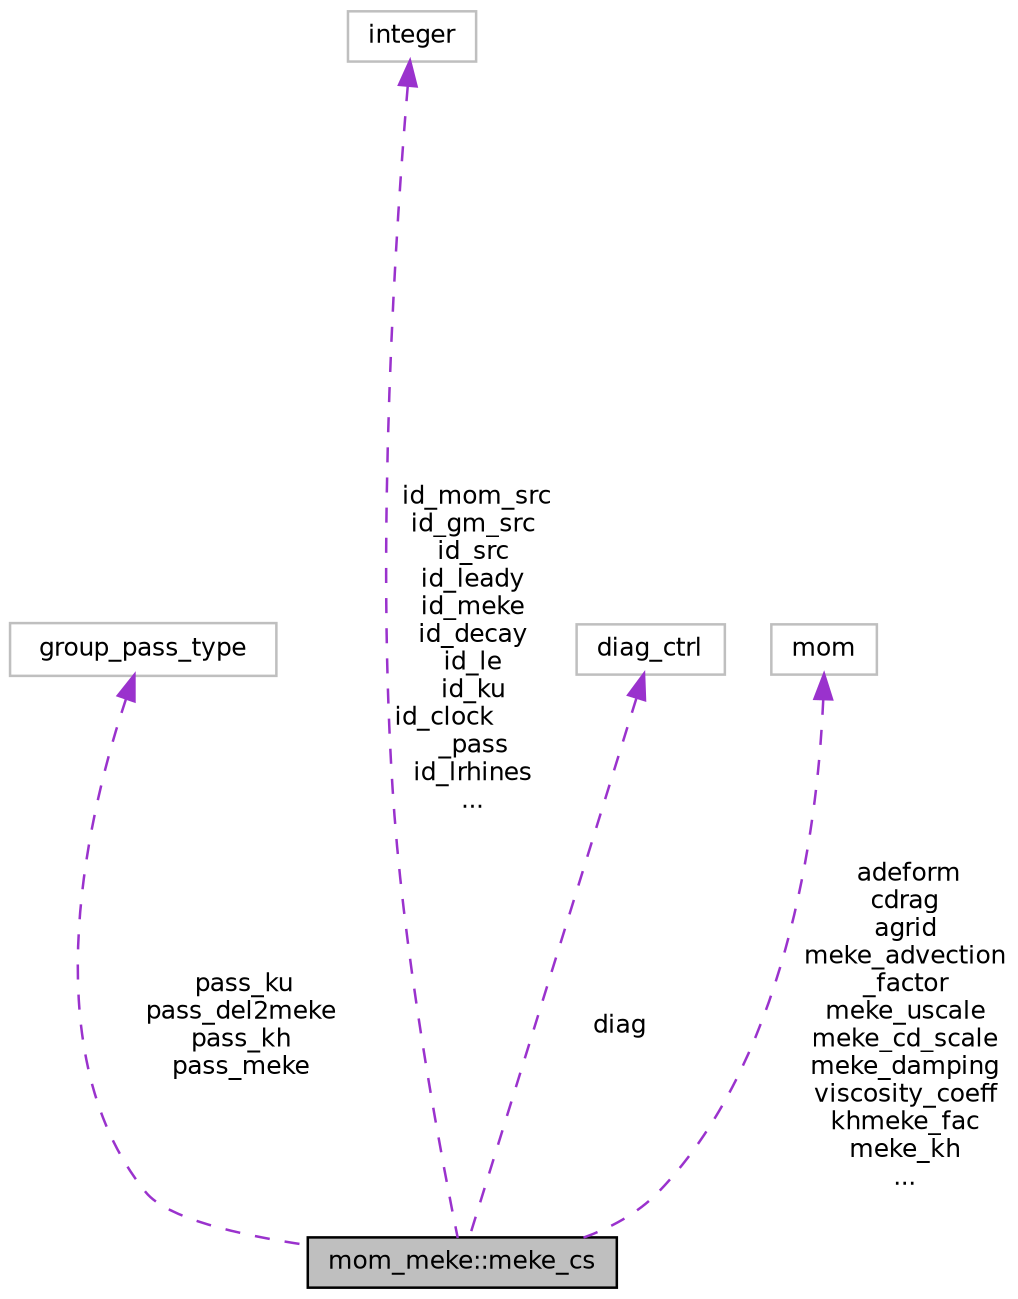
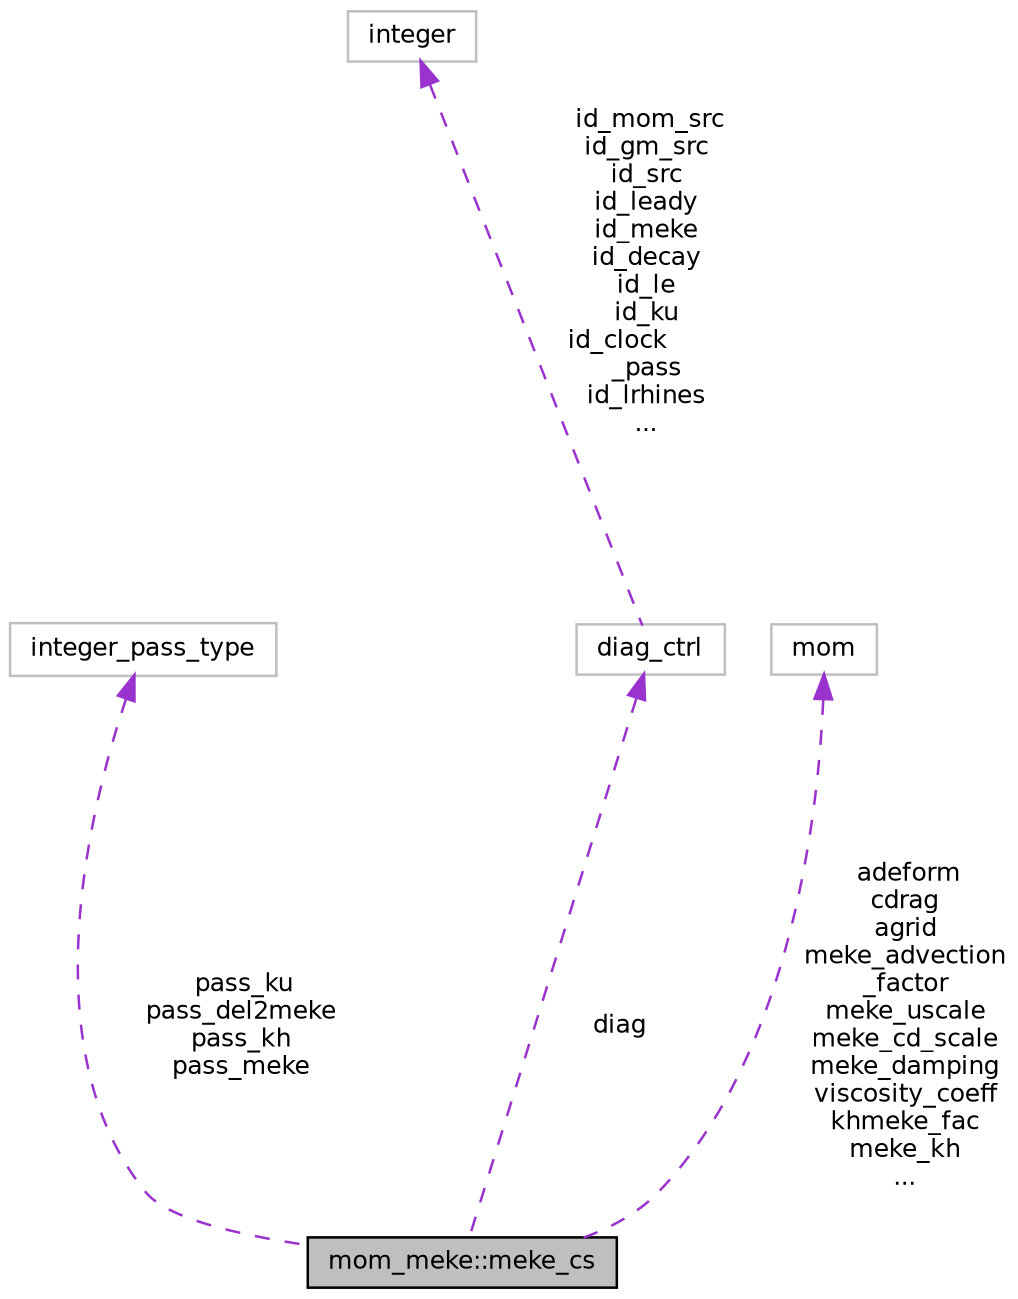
(143, 649) -> (143, 649)
(388, 664) -> (536, 355)
